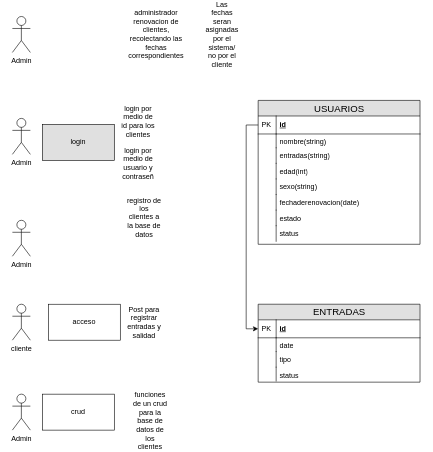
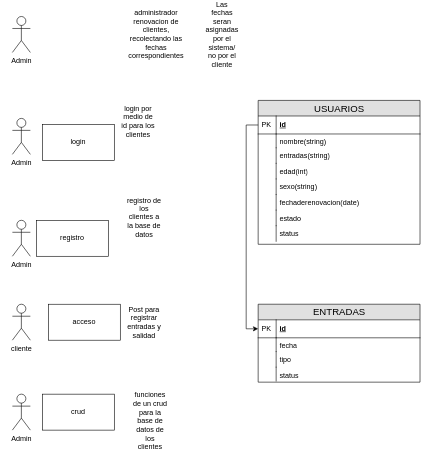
(78, 143) -> (78, 143)
(138, 164) -> none
none -> (72, 239)
(288, 347) -> (290, 347)
